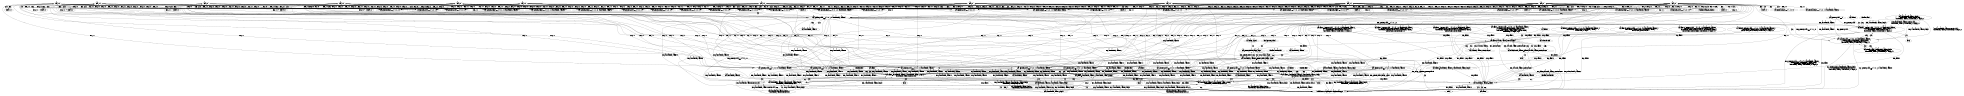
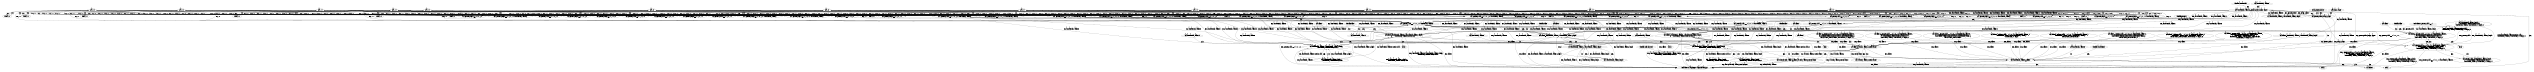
(1707, 10) -> (2182, 16)
(1836, 18) -> (2423, 24)
(1545, 41) -> (1646, 47)
(1371, 43) -> (1935, 59)
